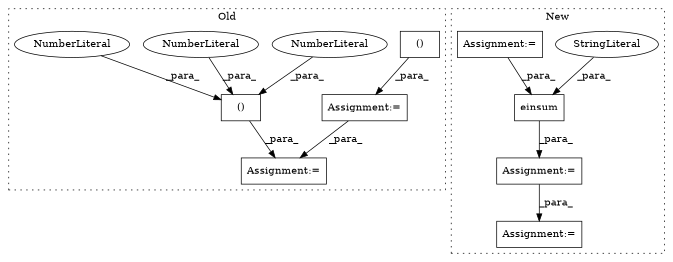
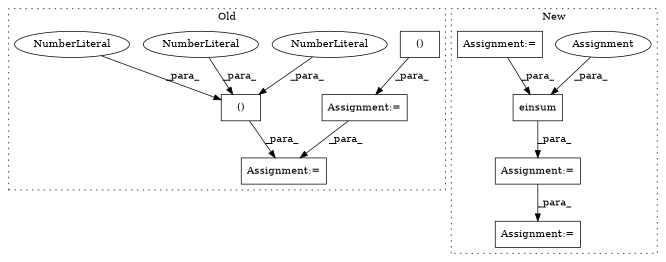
(607, 44) -> (603, 44)
